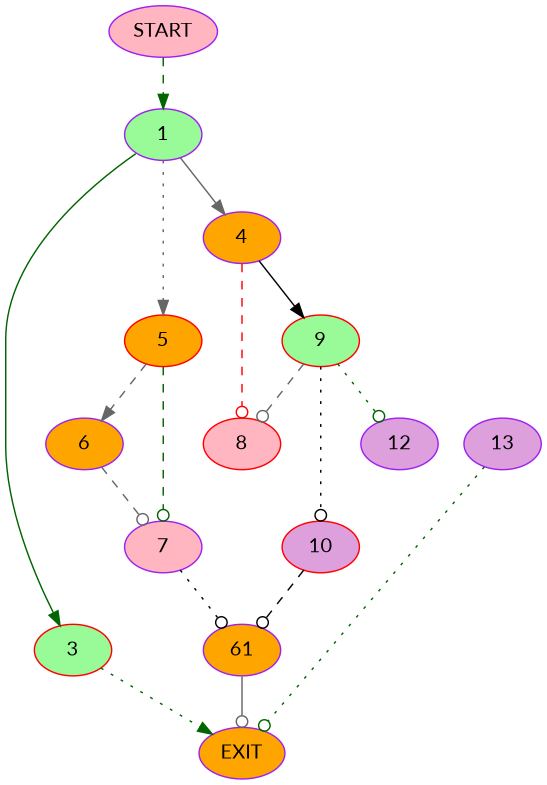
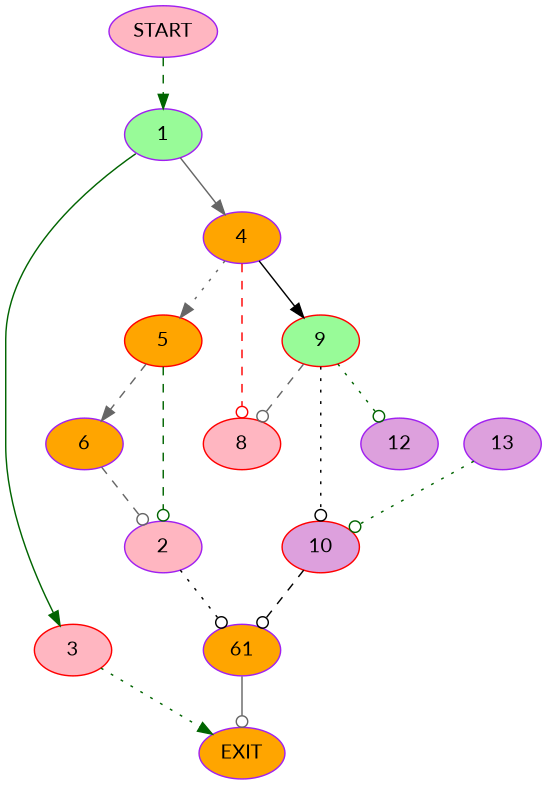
(163, 230) -> (207, 284)
(163, 547) -> (163, 547)
(376, 594) -> (417, 493)
(73, 650) -> (73, 650)
